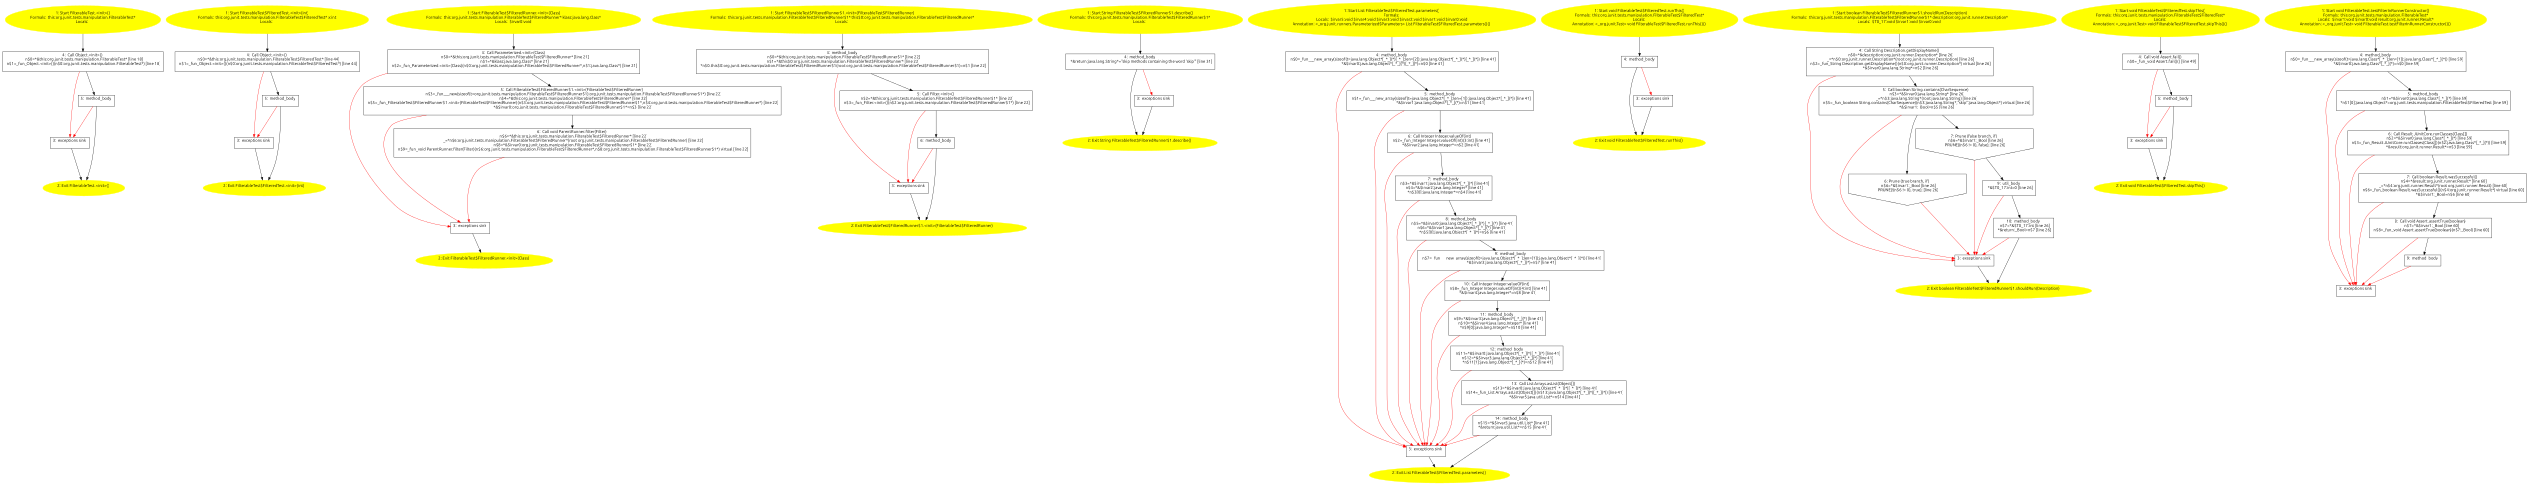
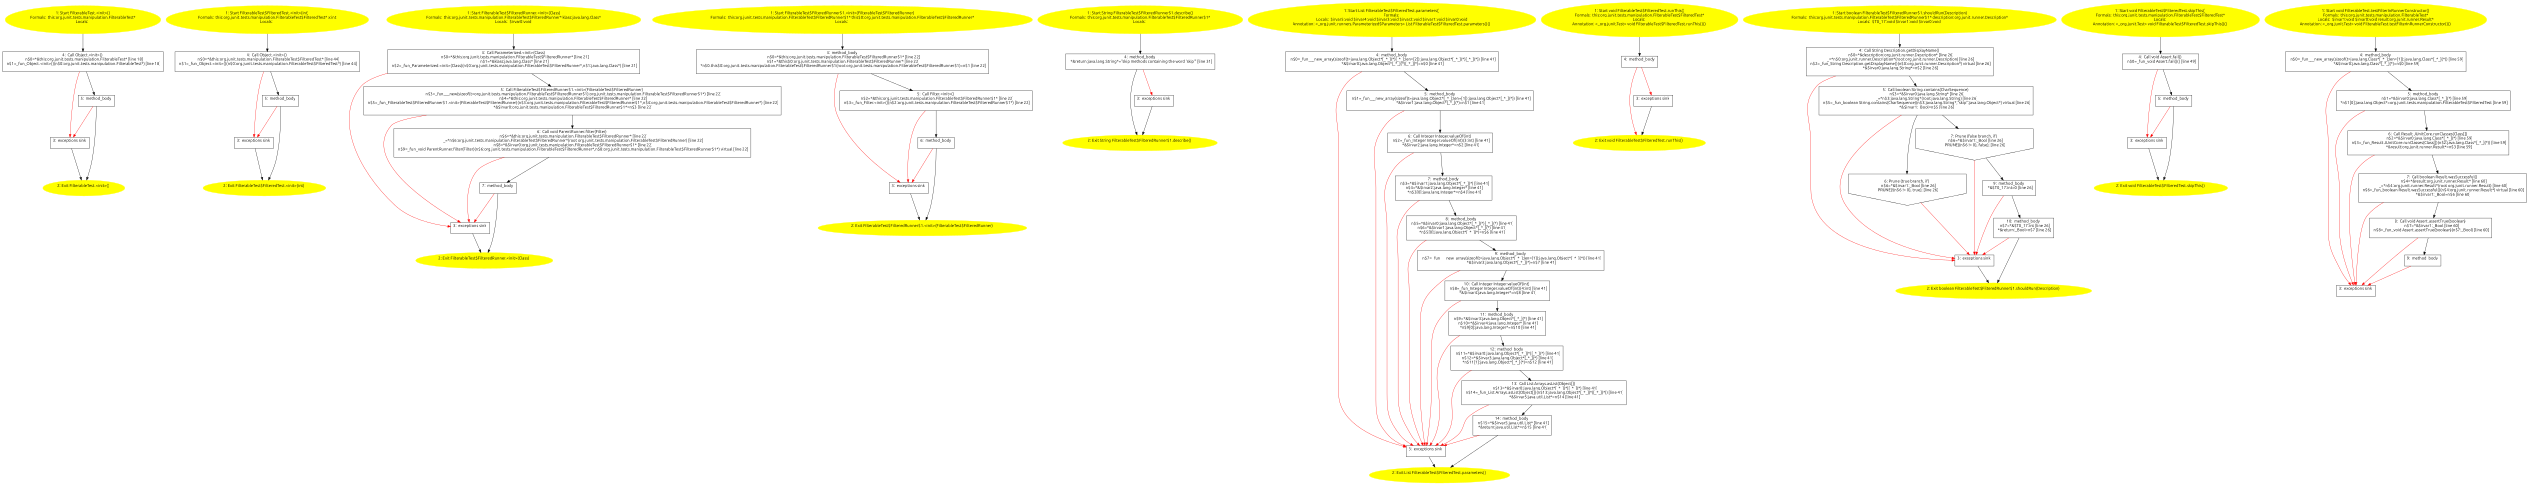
(1630, 99) -> (1630, 99)
none -> (498, 188)
(2009, 188) -> (2009, 188)
